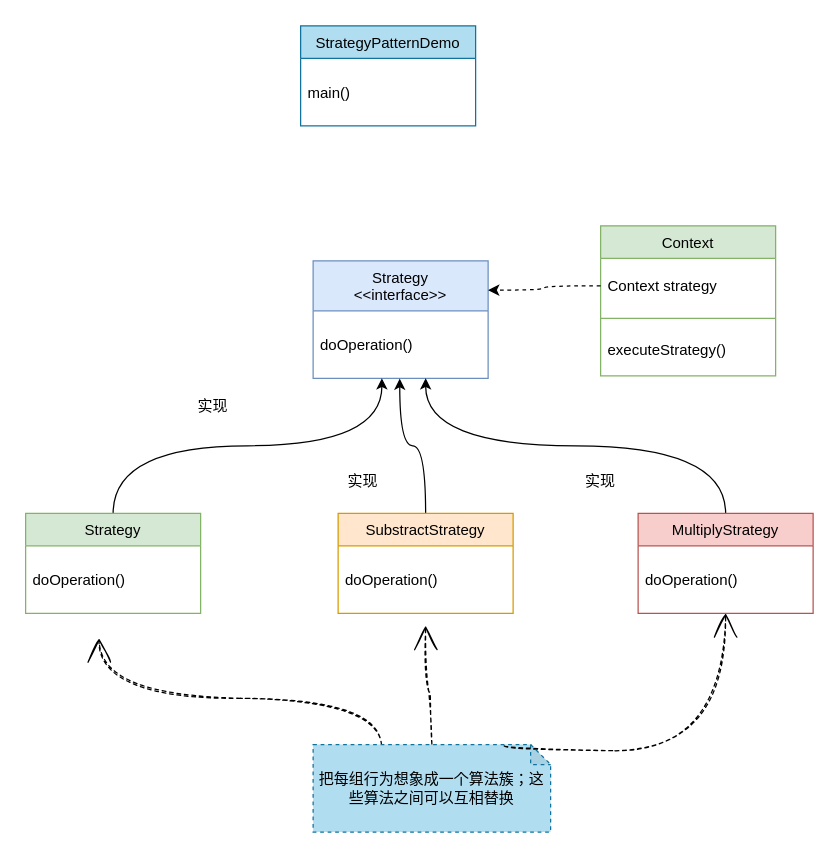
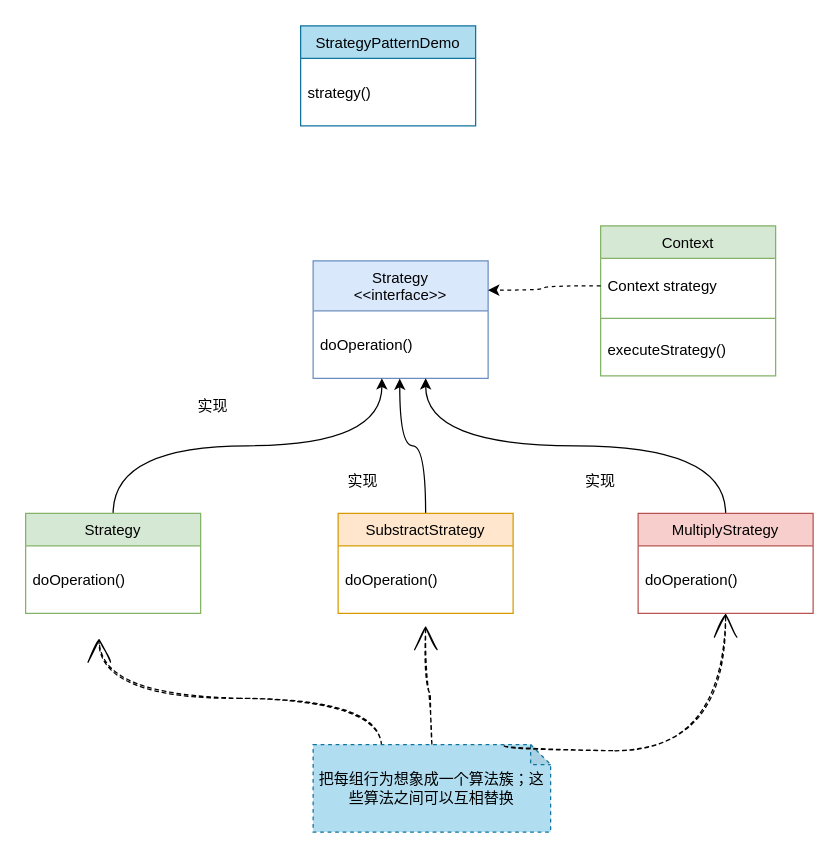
(331, 93) -> (350, 93)
